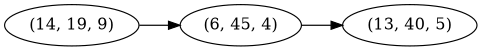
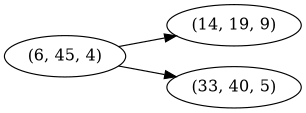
(154, 25) -> (142, 42)
(410, 25) -> (234, 87)
